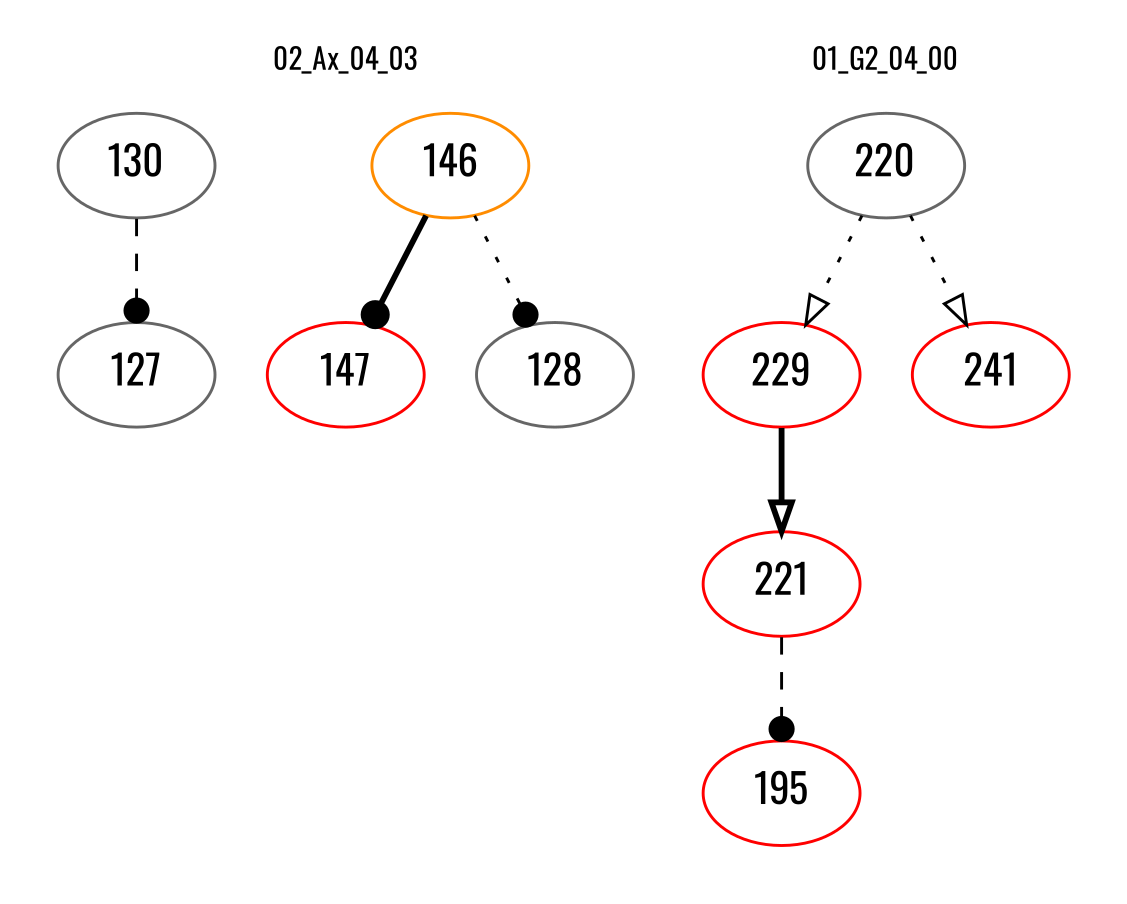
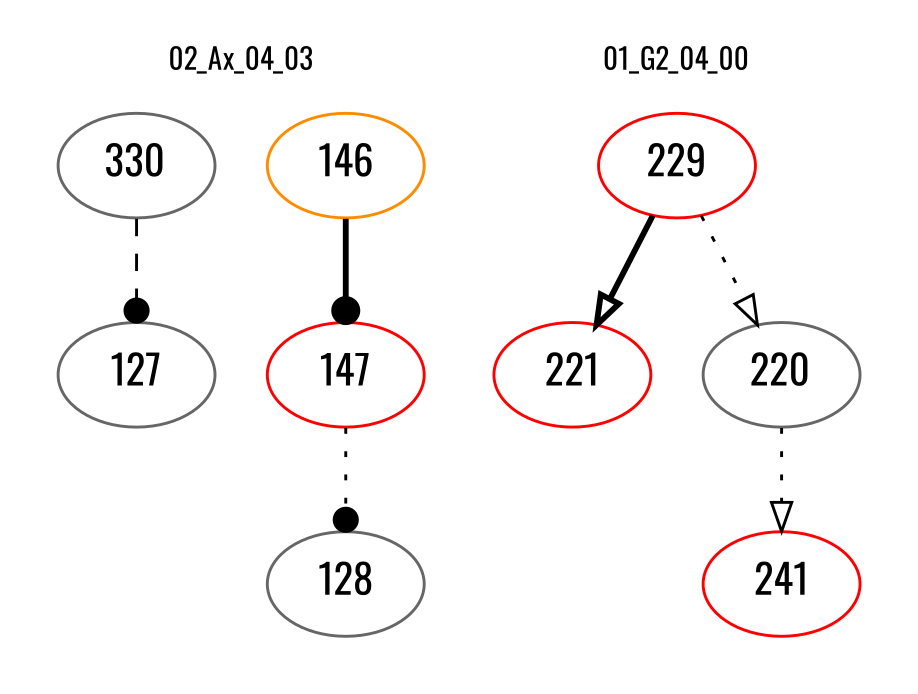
(137, 166) -> (137, 166)
(841, 257) -> (723, 257)
(497, 260) -> (346, 468)
(782, 793) -> none
